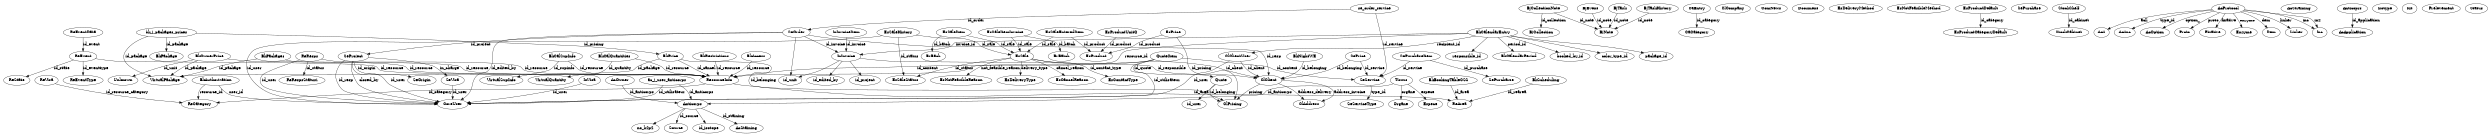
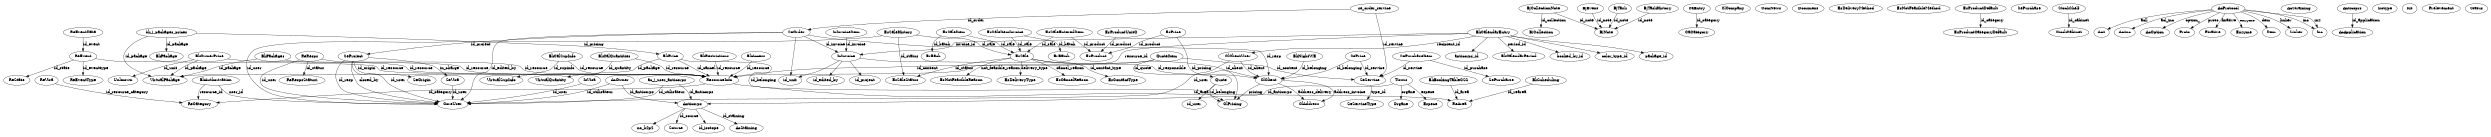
(2167, 20) -> (2167, 20)
(1467, 56) -> (1467, 56)
(844, 99) -> (541, 98)
